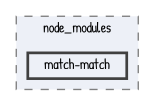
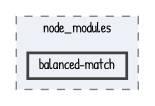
(77, 66) -> (77, 66)
